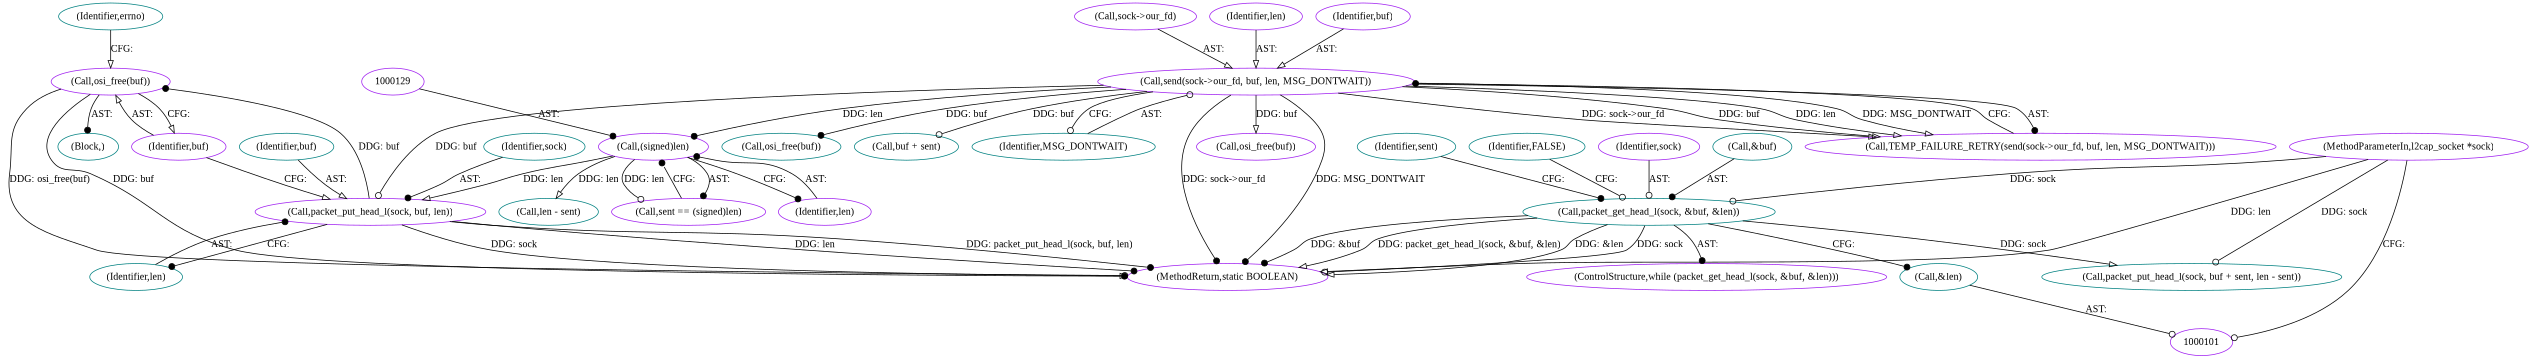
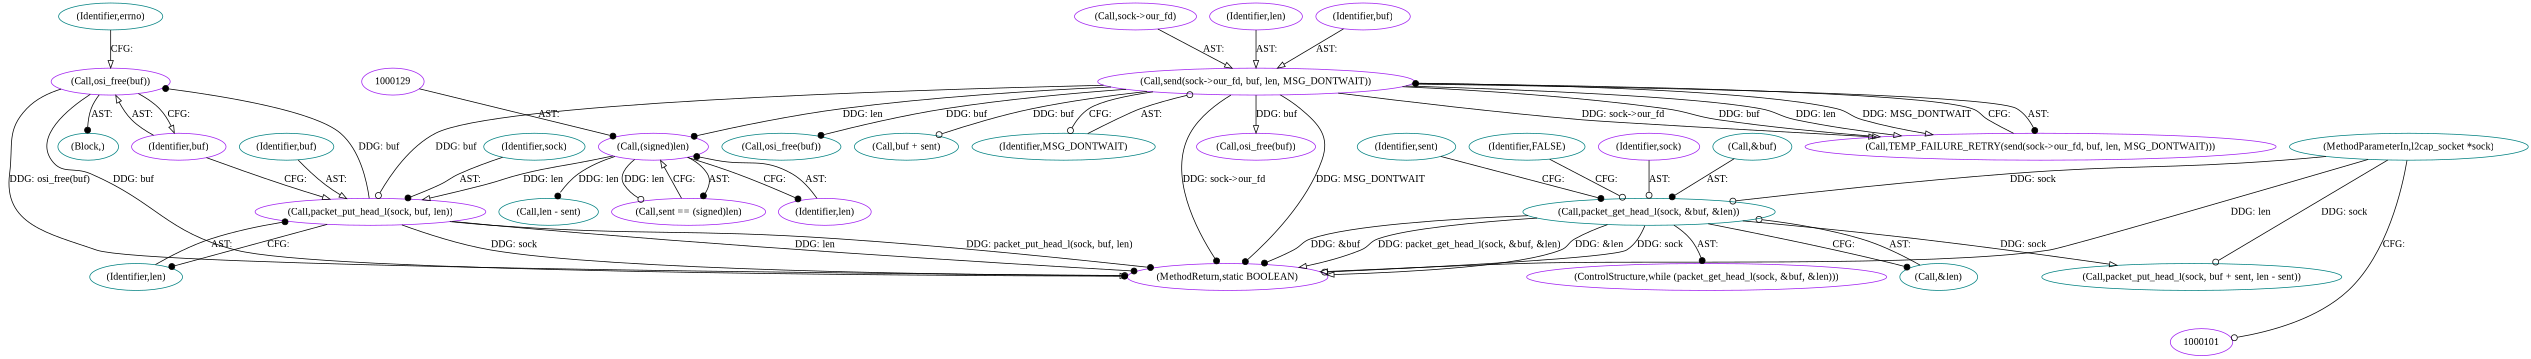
(2409, 147) -> (2409, 147)
(585, 170) -> (585, 170)
(673, 183) -> (673, 183)
(2069, 309) -> (1852, 236)
